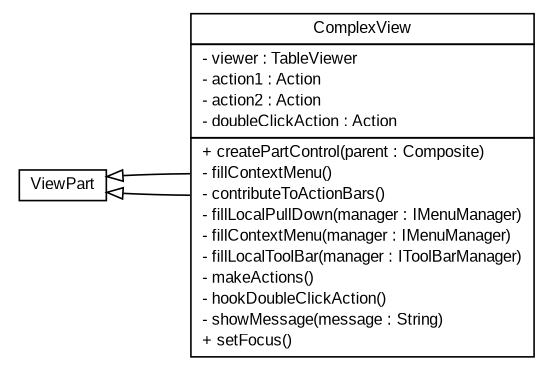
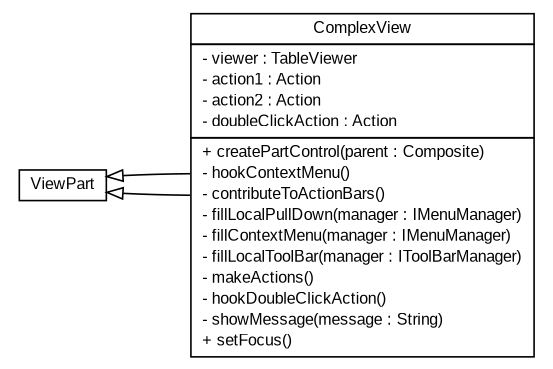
(267, 173) -> (276, 173)
